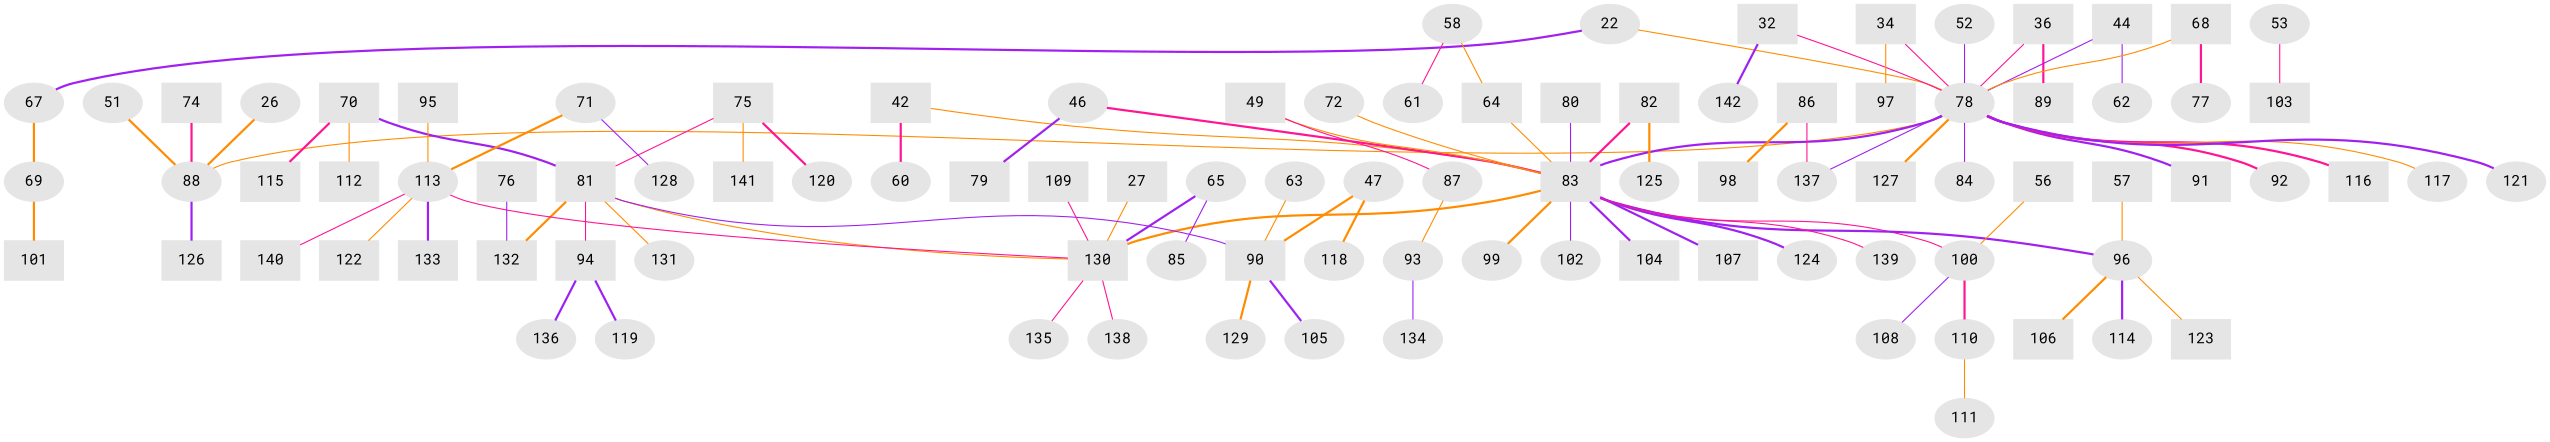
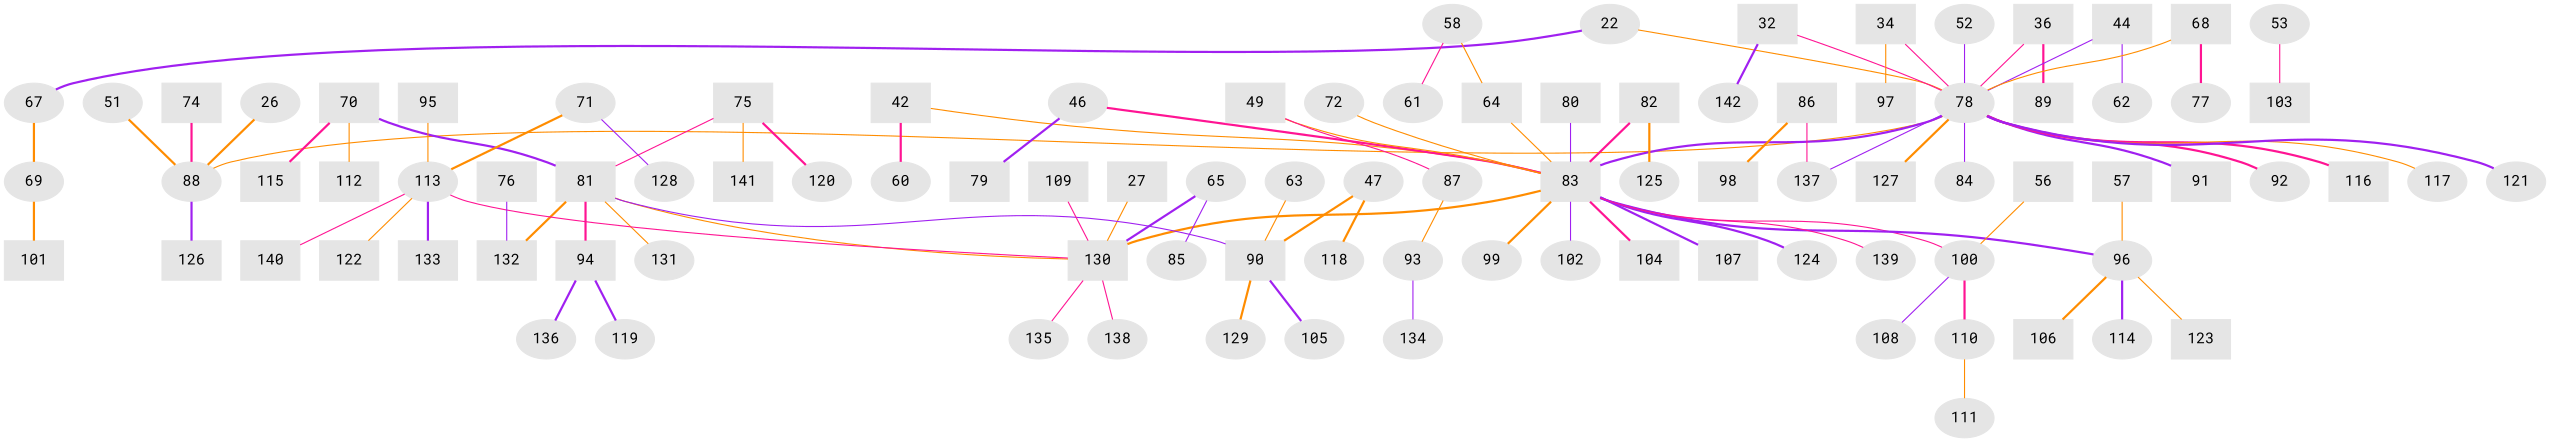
(586, 214) -> (586, 214)
(1610, 221) -> (1610, 221)
